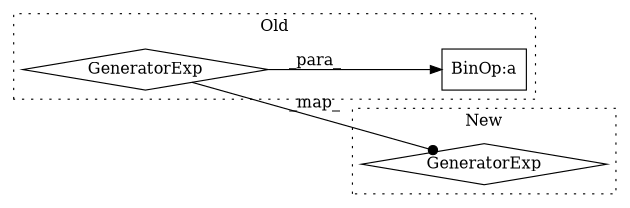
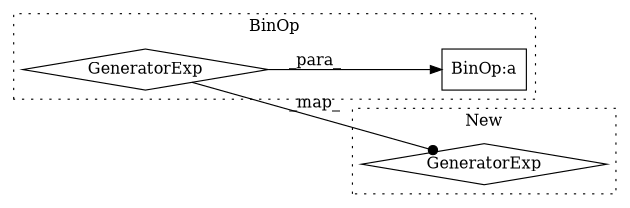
(275, 27) -> (275, 27)
